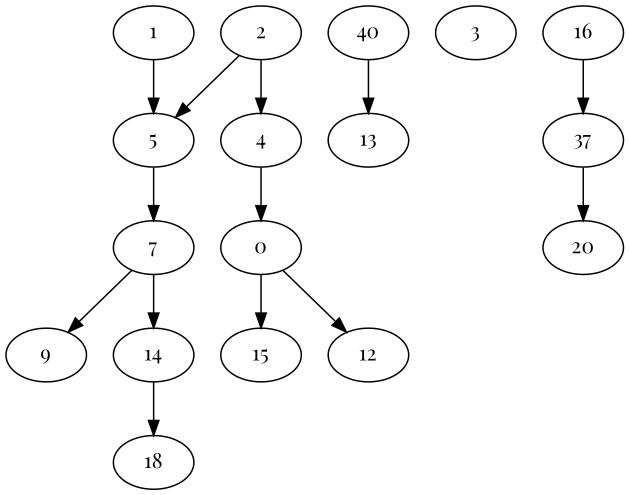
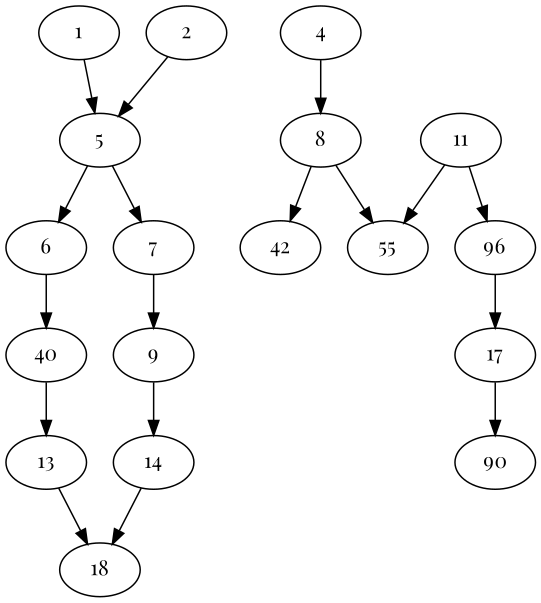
(476, 33) -> none
(583, 33) -> (495, 248)
(261, 79) -> none
none -> (461, 140)
(583, 140) -> (495, 355)
none -> (46, 248)
(261, 248) -> (321, 140)
(583, 248) -> (495, 462)
(154, 294) -> (154, 401)
(261, 355) -> (388, 248)
(368, 355) -> (280, 248)
none -> (70, 509)
